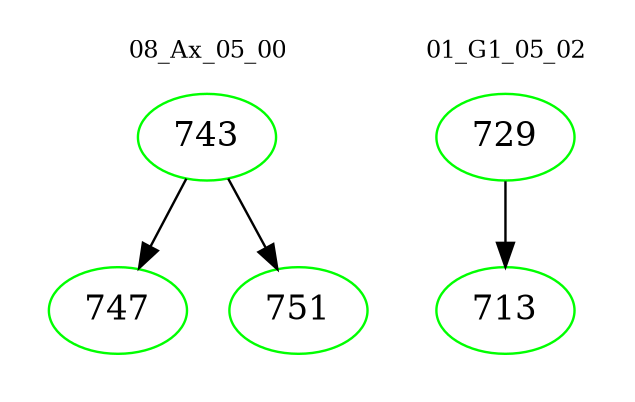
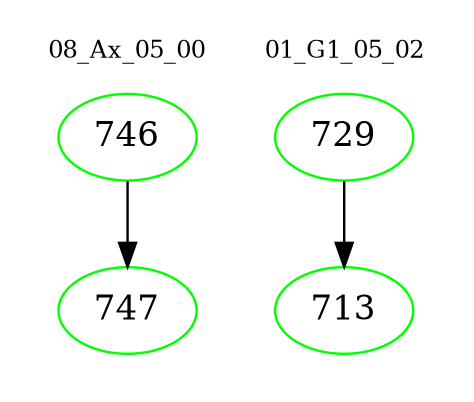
(207, 137) -> (128, 137)
(298, 310) -> none
